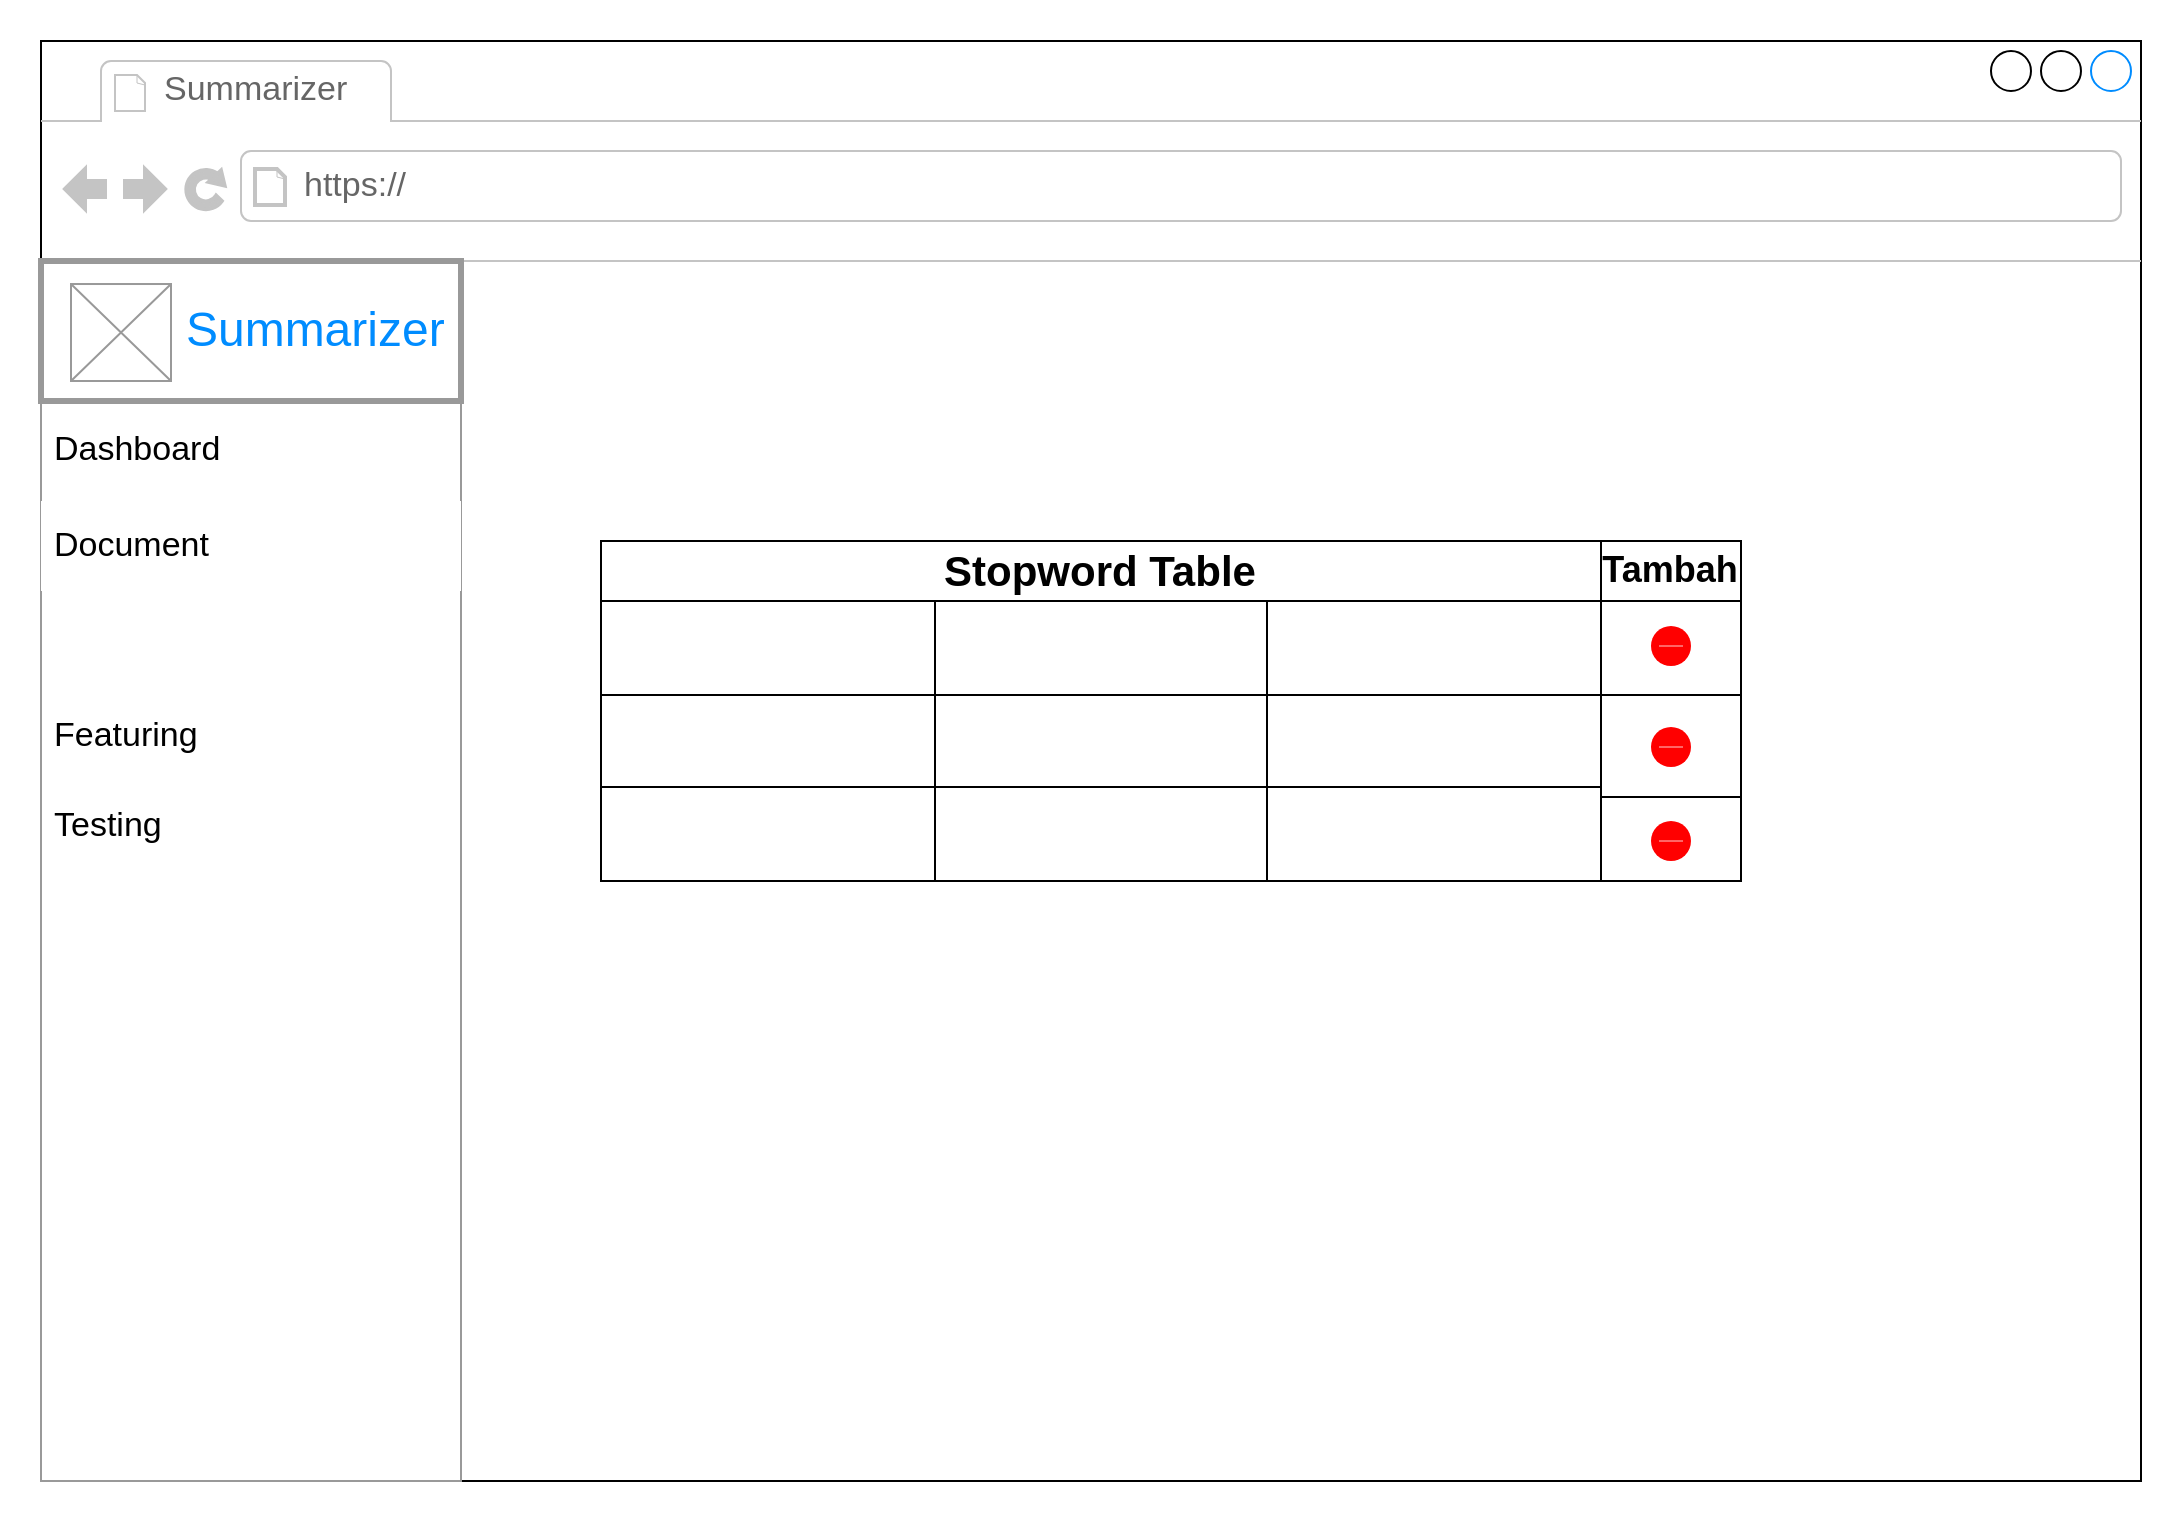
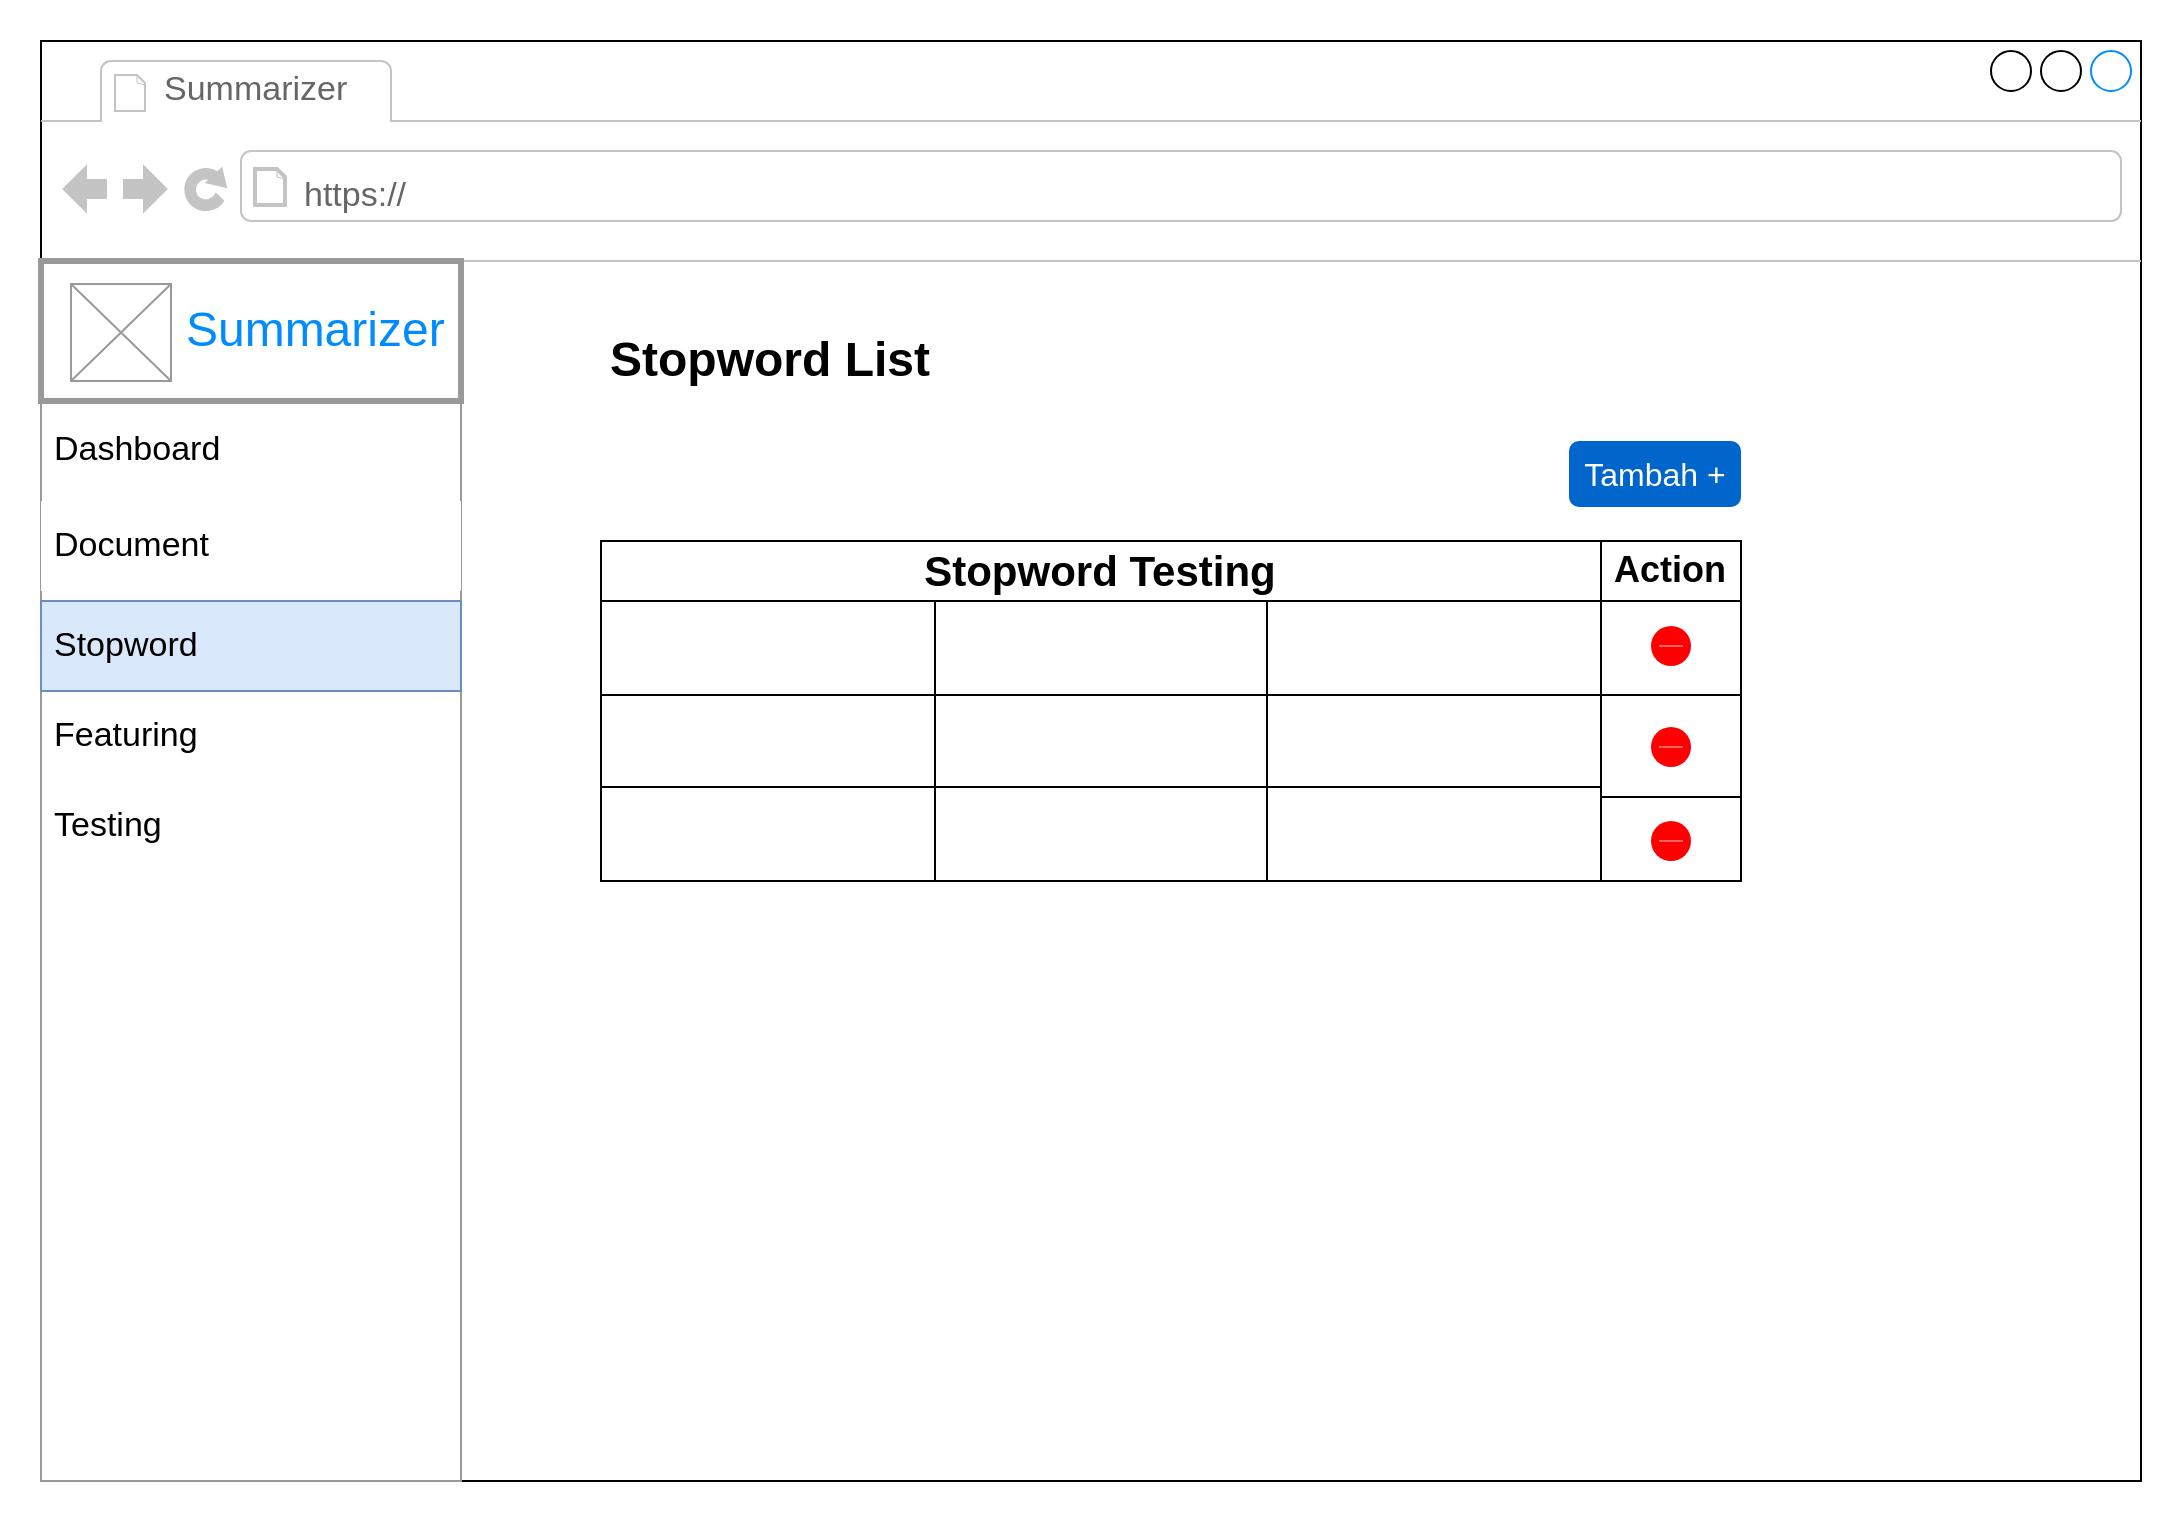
(551, 187) -> (706, 196)
none -> (771, 361)
none -> (1655, 474)
(1101, 571) -> (1101, 571)
(1671, 571) -> (1671, 571)
none -> (251, 646)
